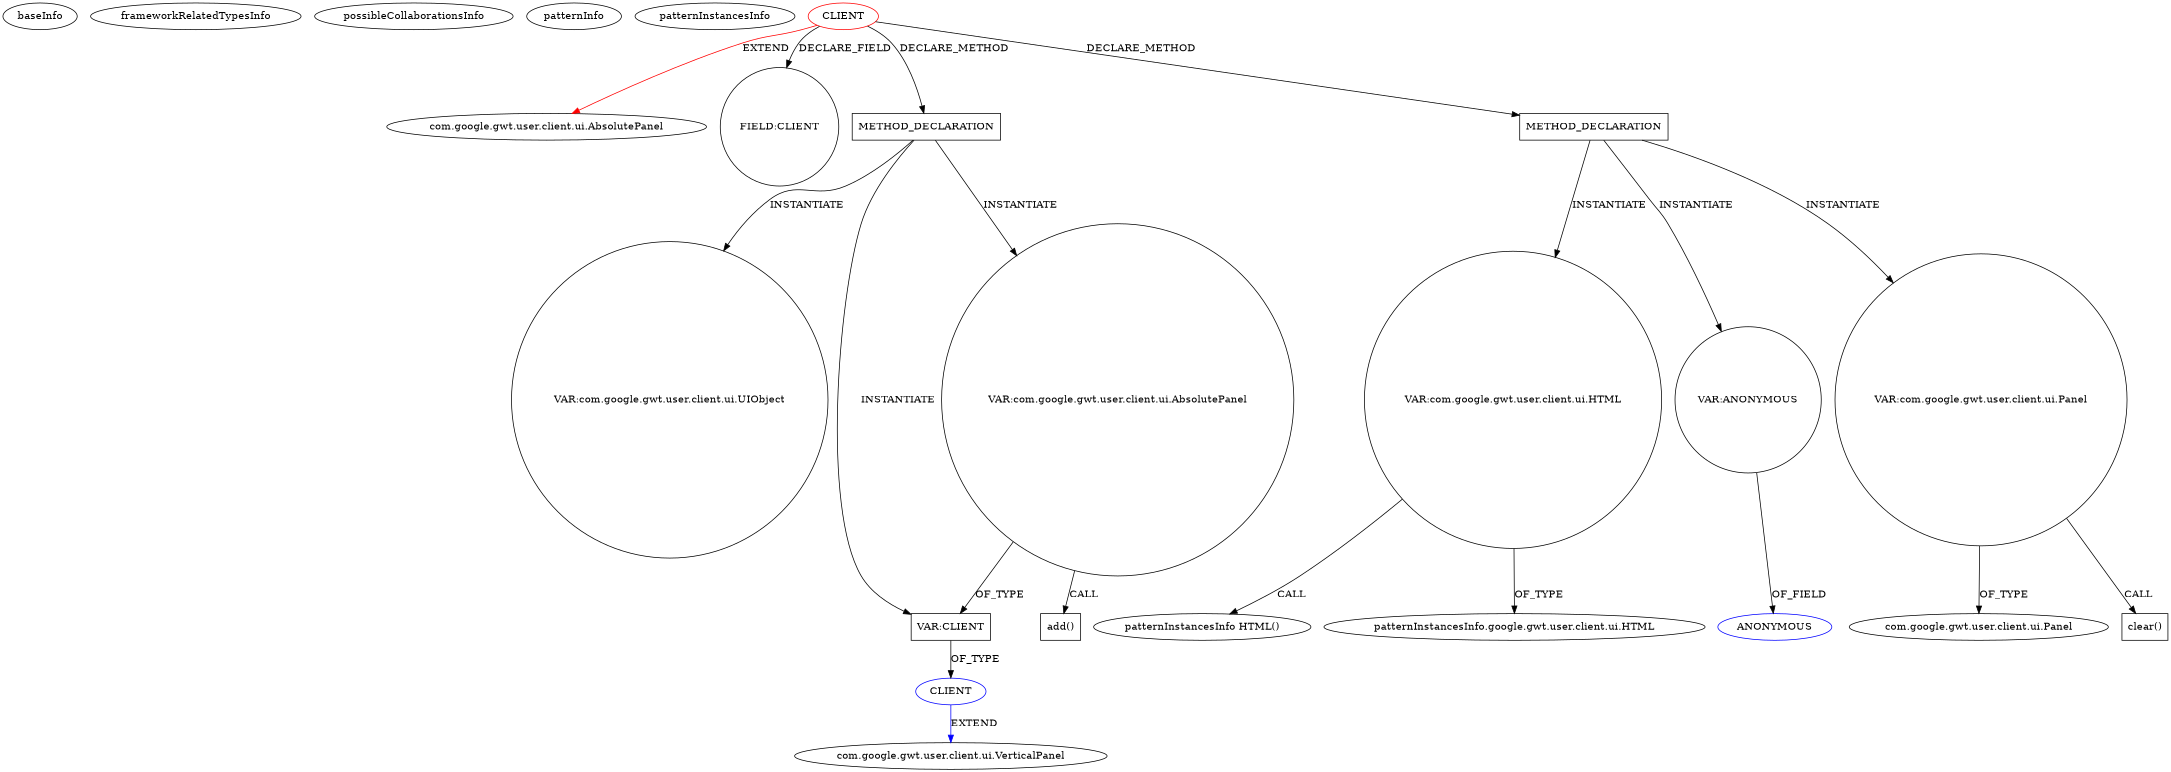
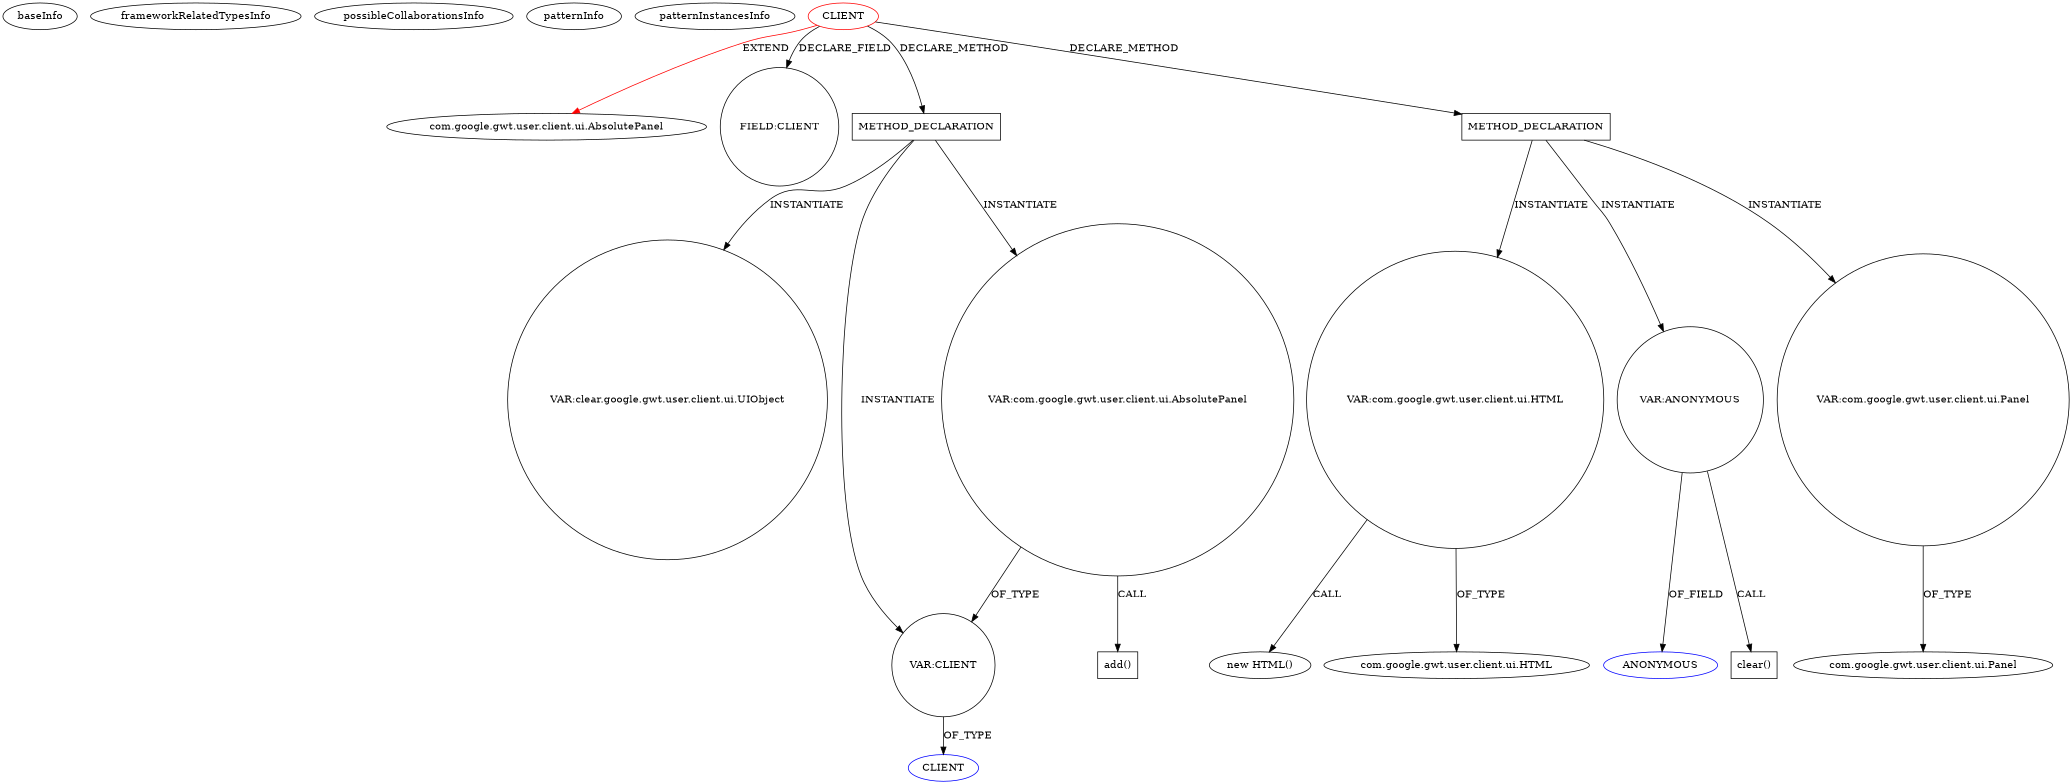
(670, 400) -> (668, 400)
(2099, 563) -> (1728, 558)
(951, 627) -> (943, 665)
(1202, 627) -> (1260, 665)
(1514, 627) -> (1457, 665)
(951, 756) -> none
